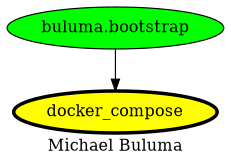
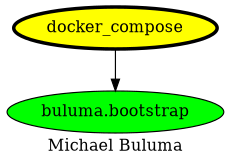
(115, 64) -> (115, 64)
